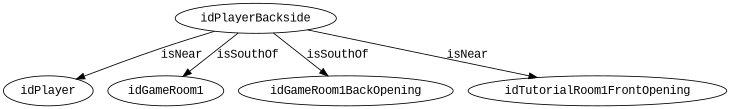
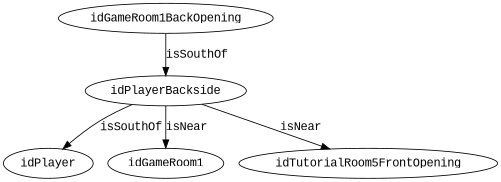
(297, 52) -> (166, 50)
(182, 55) -> (131, 127)
(248, 55) -> (187, 127)
(597, 91) -> (368, 163)
